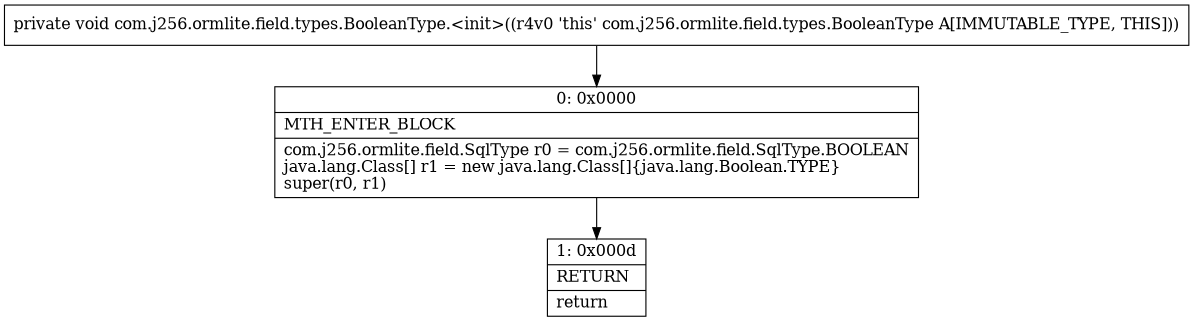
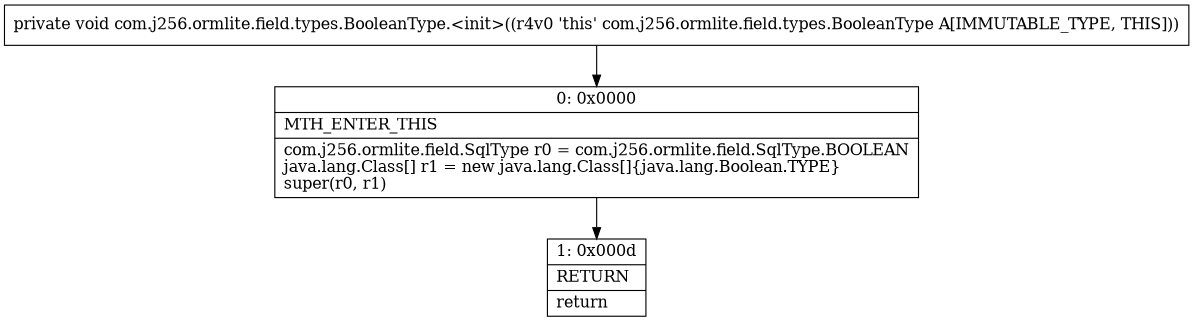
(370, 125) -> (361, 125)
